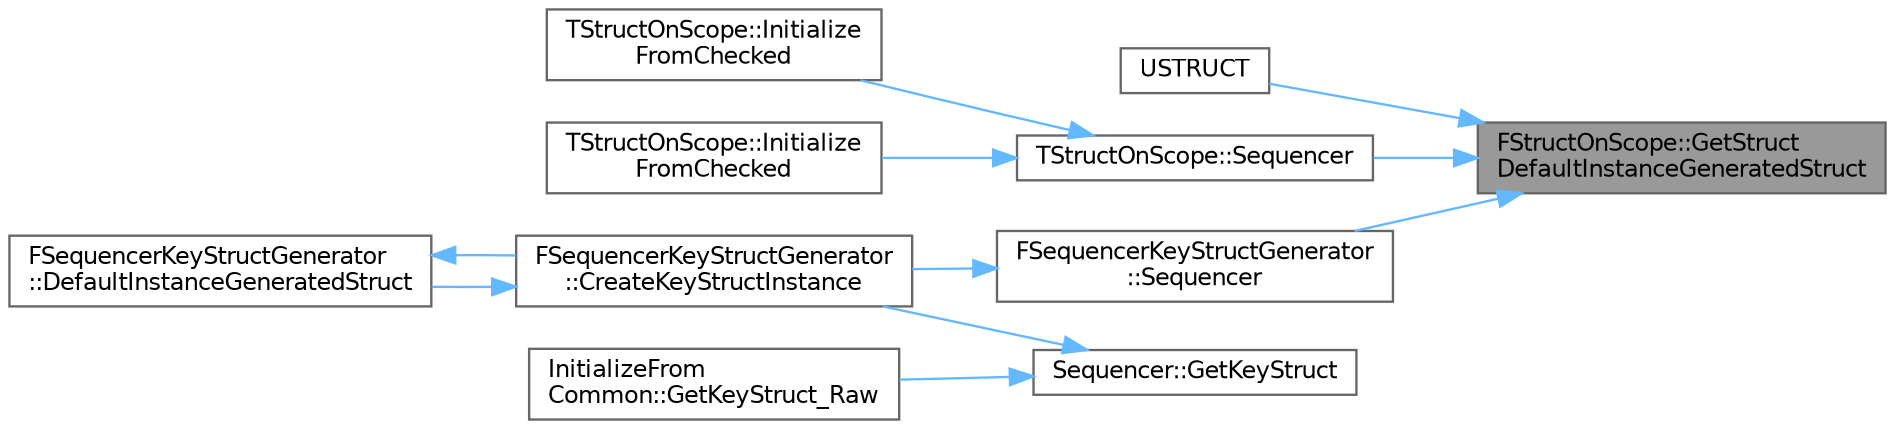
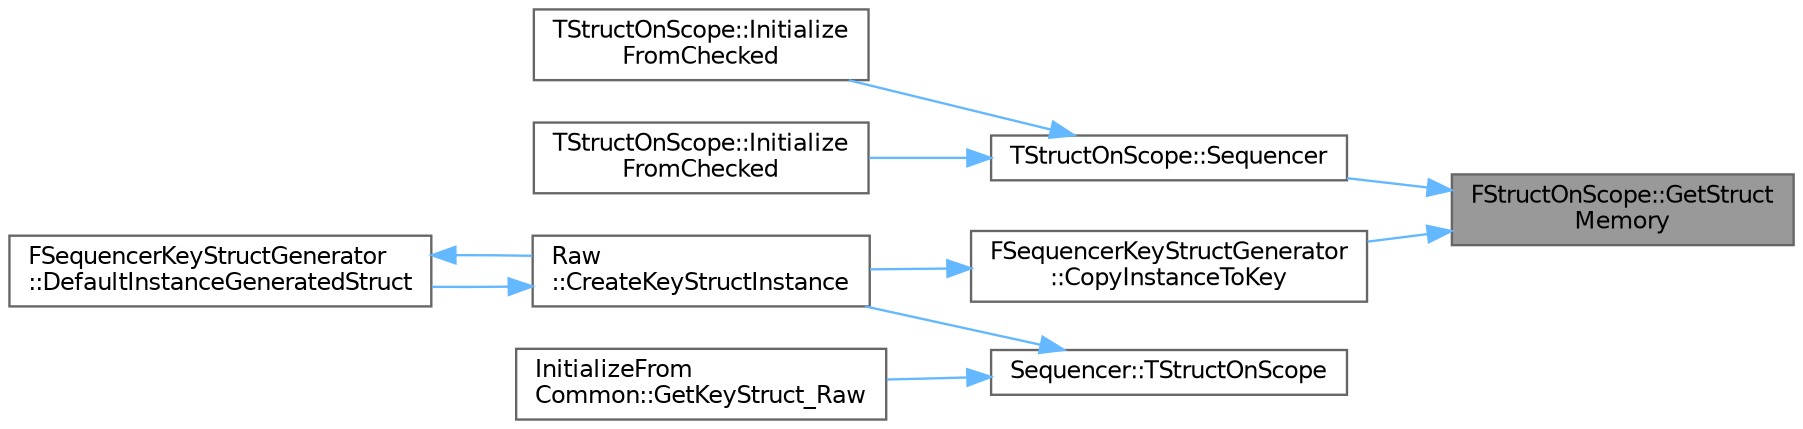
(1195, 71) -> none
(1682, 158) -> (1623, 210)
(1195, 266) -> (1169, 266)
(714, 271) -> (701, 271)
(1195, 372) -> (1169, 372)
